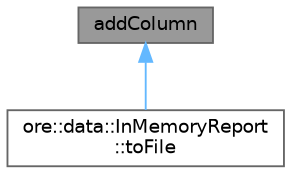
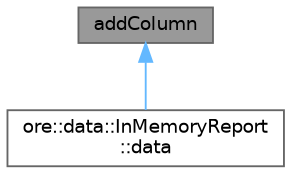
(146, 138) -> (146, 138)
